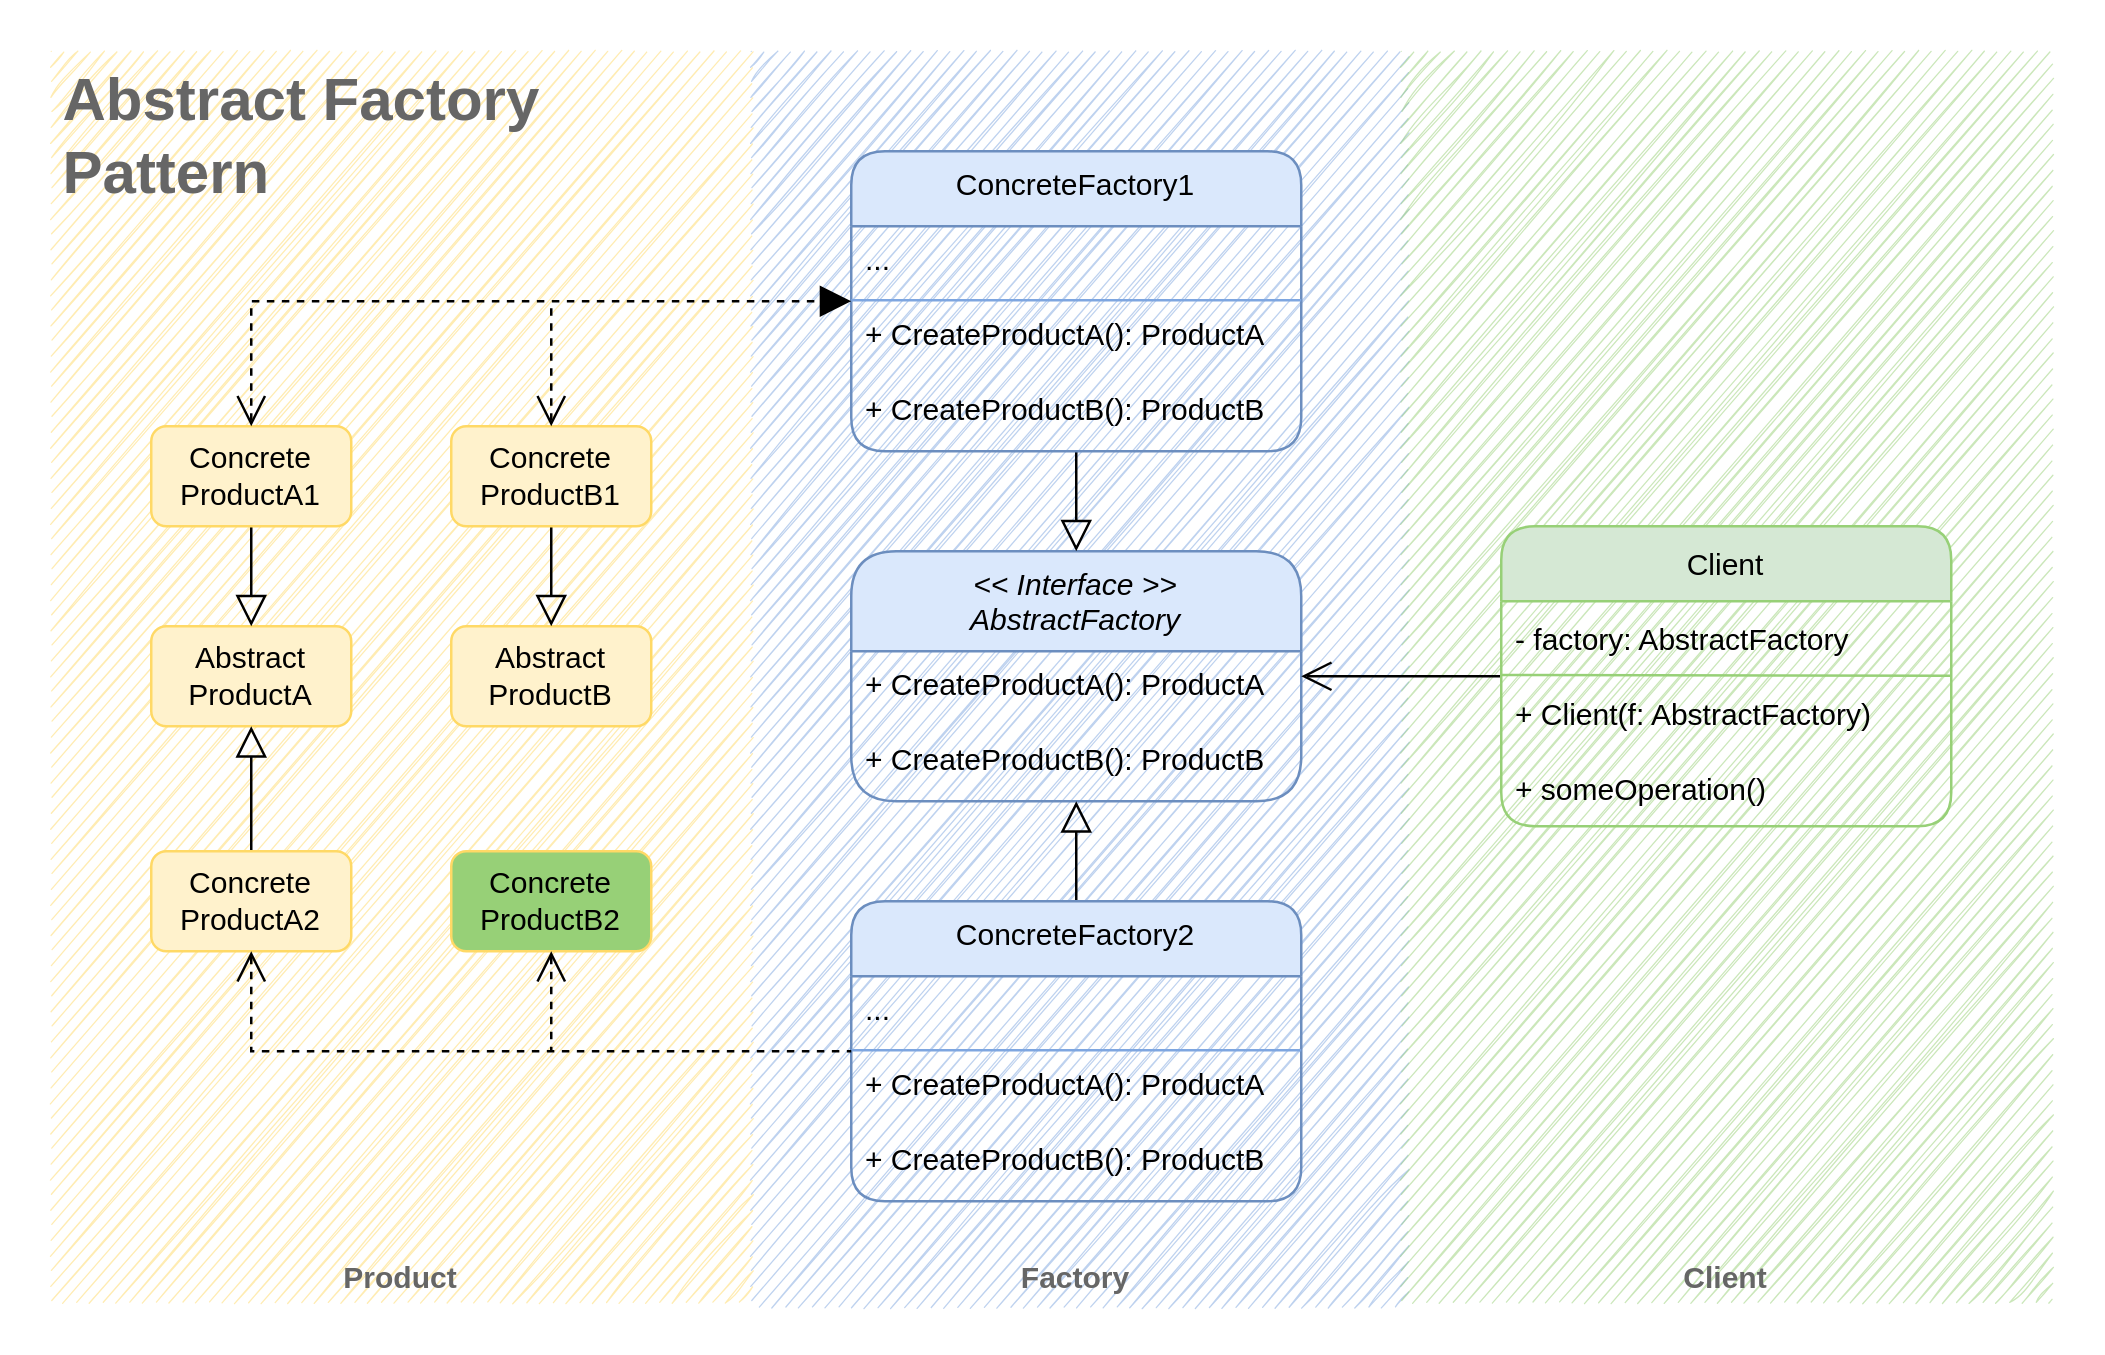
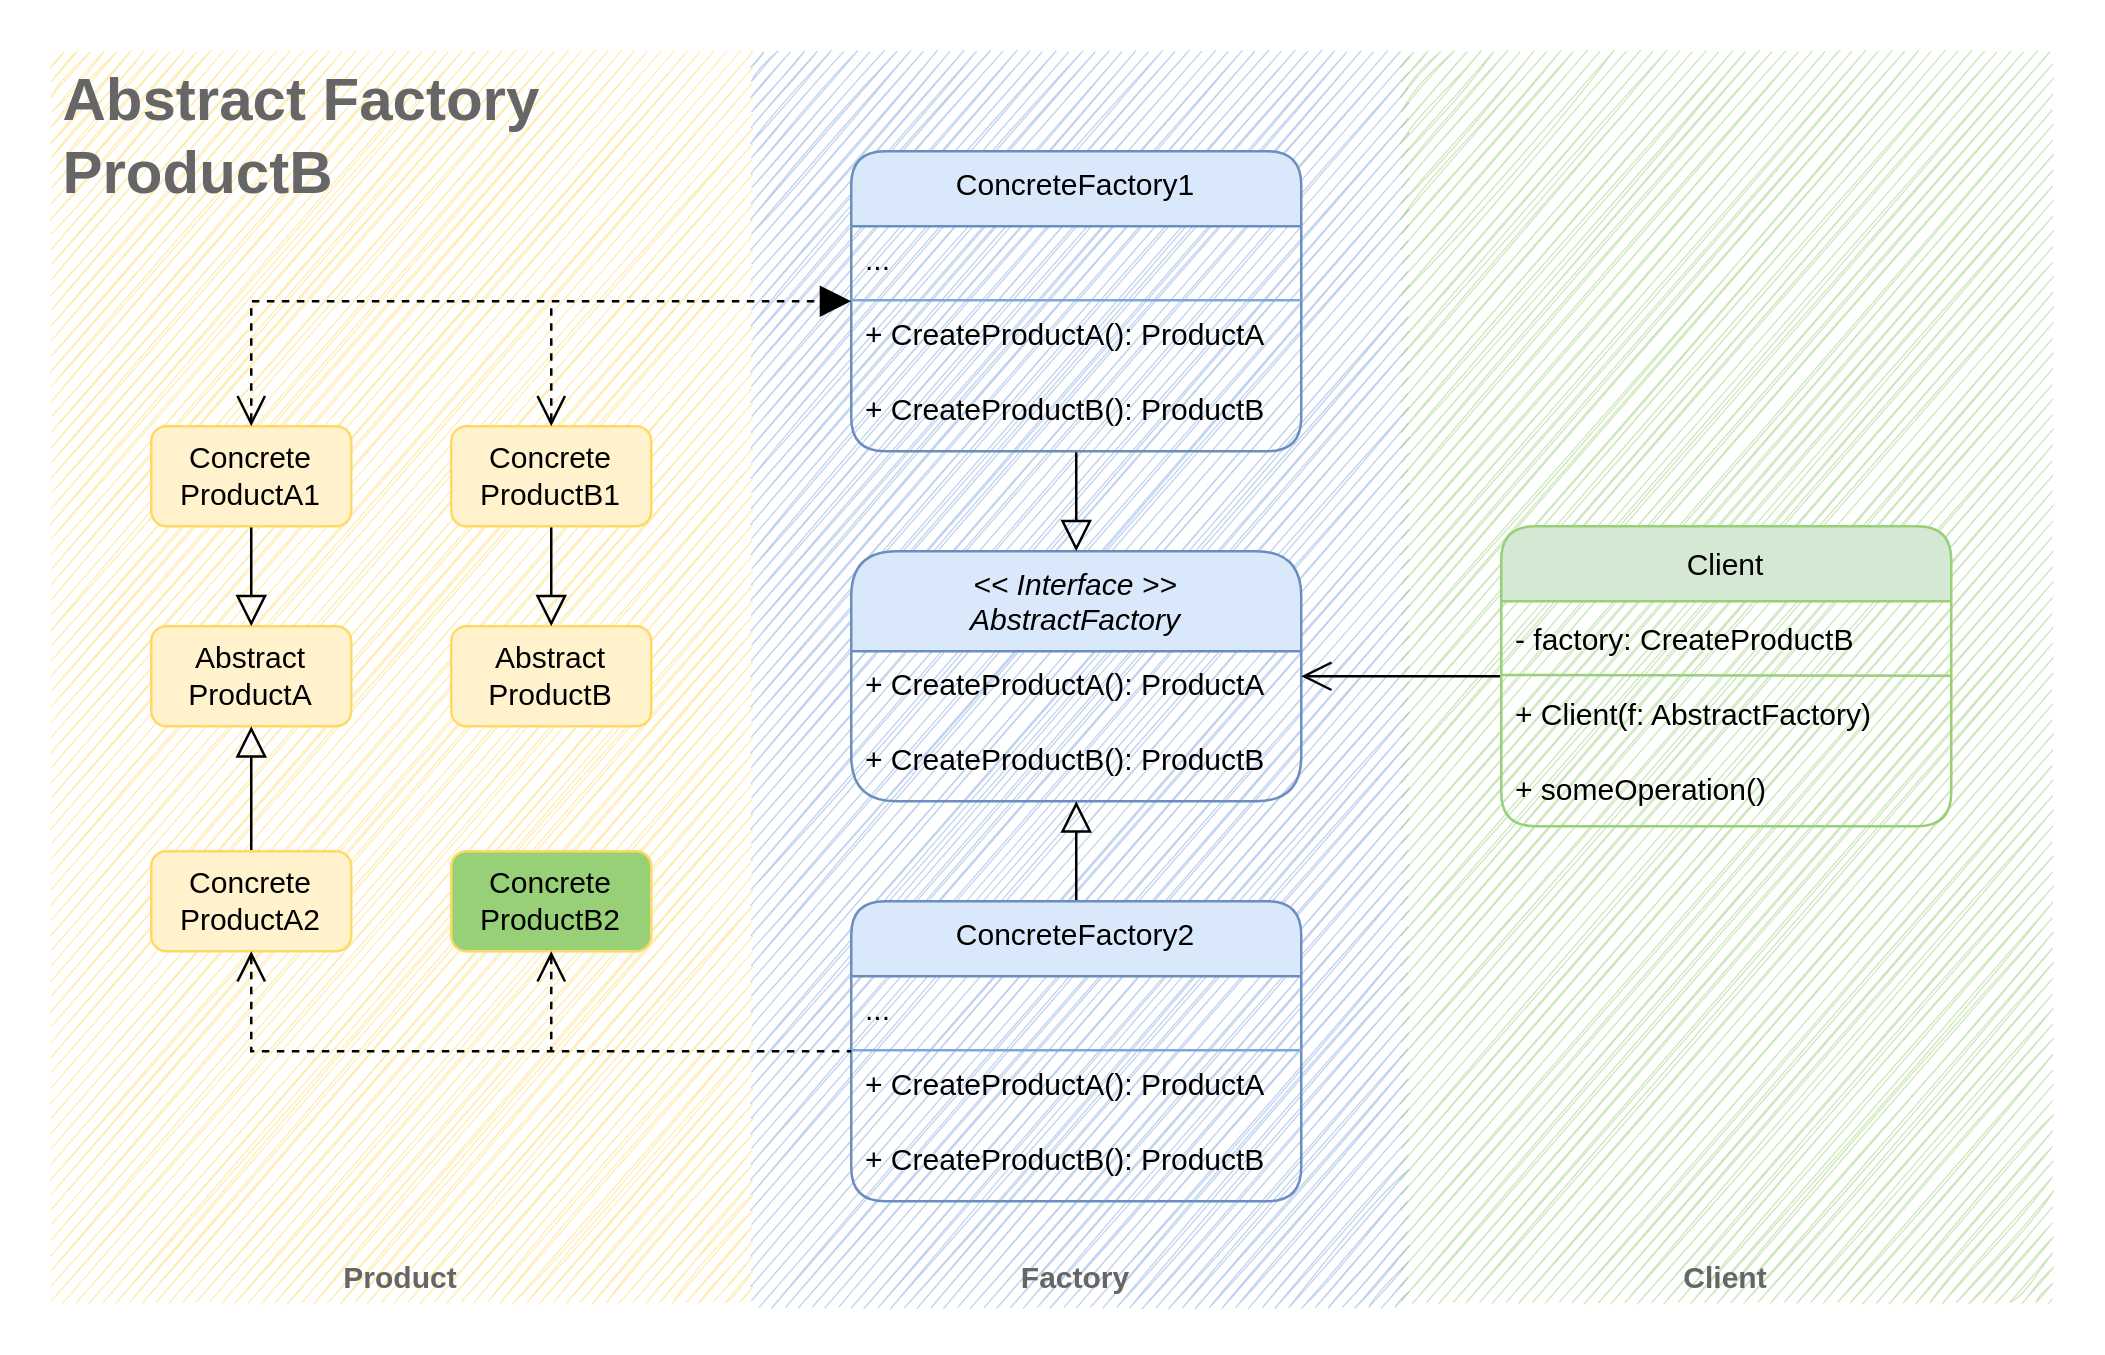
(194, 62) -> (194, 62)
(1722, 640) -> (1713, 640)
